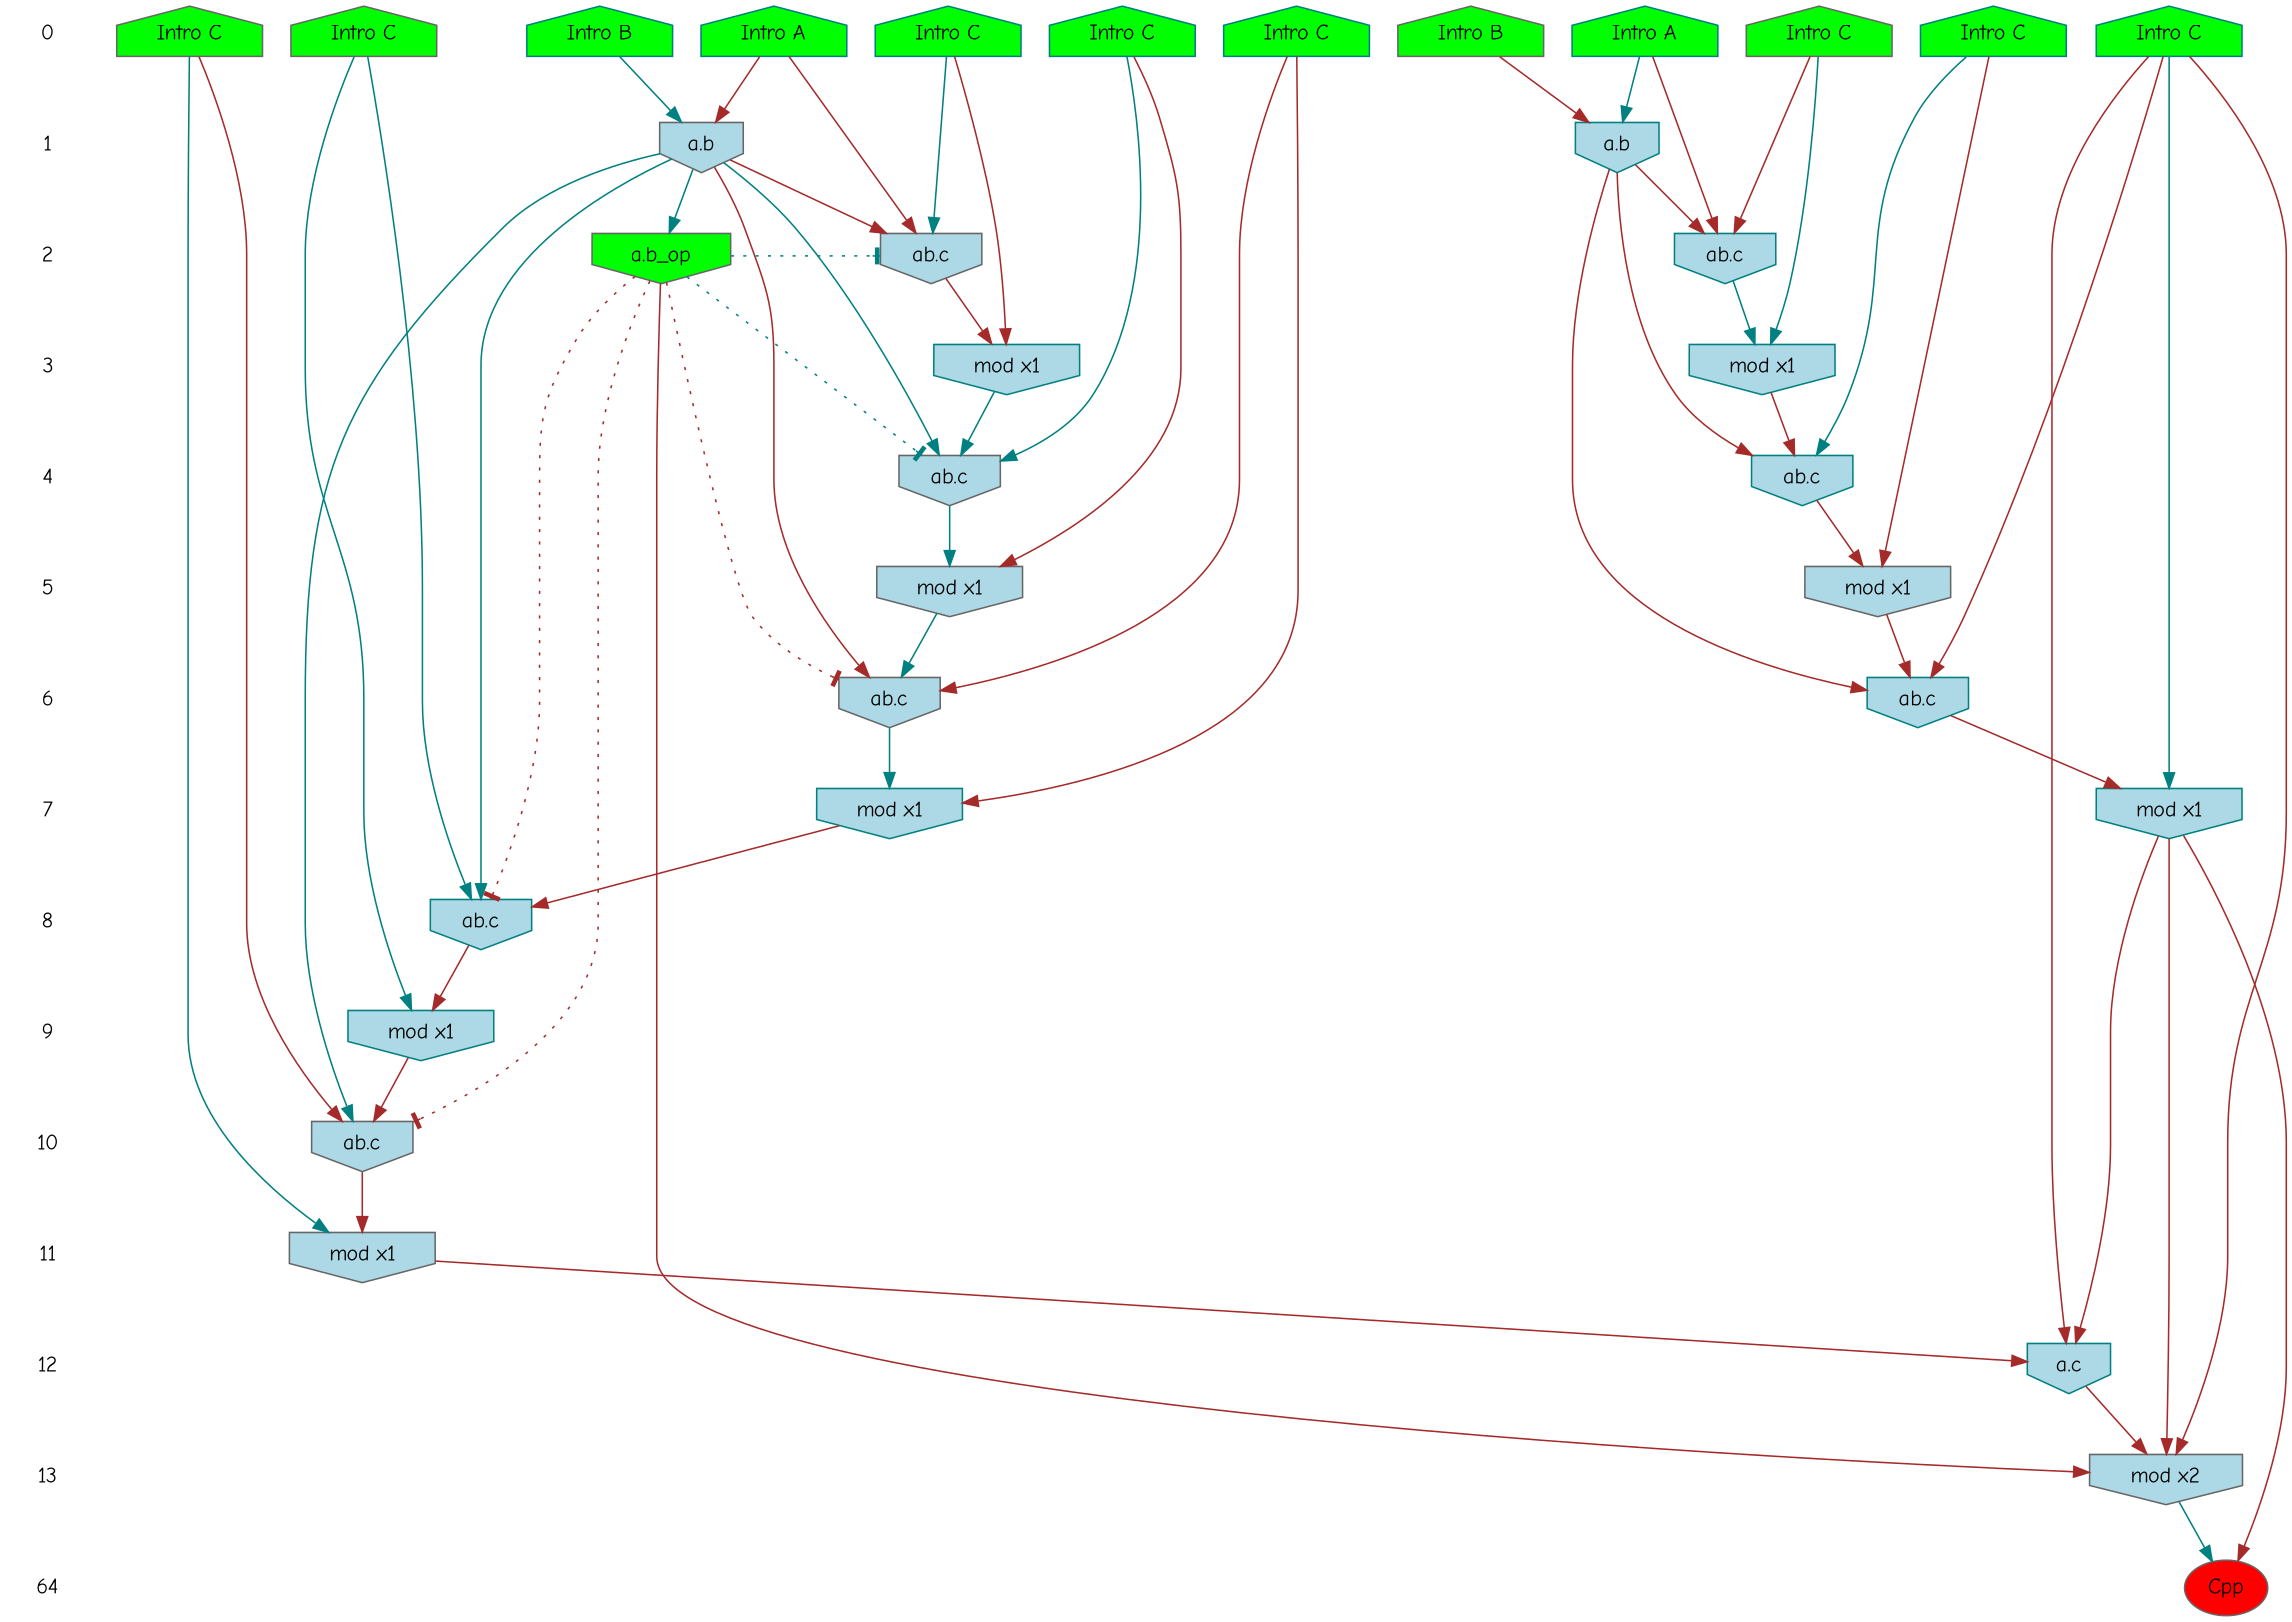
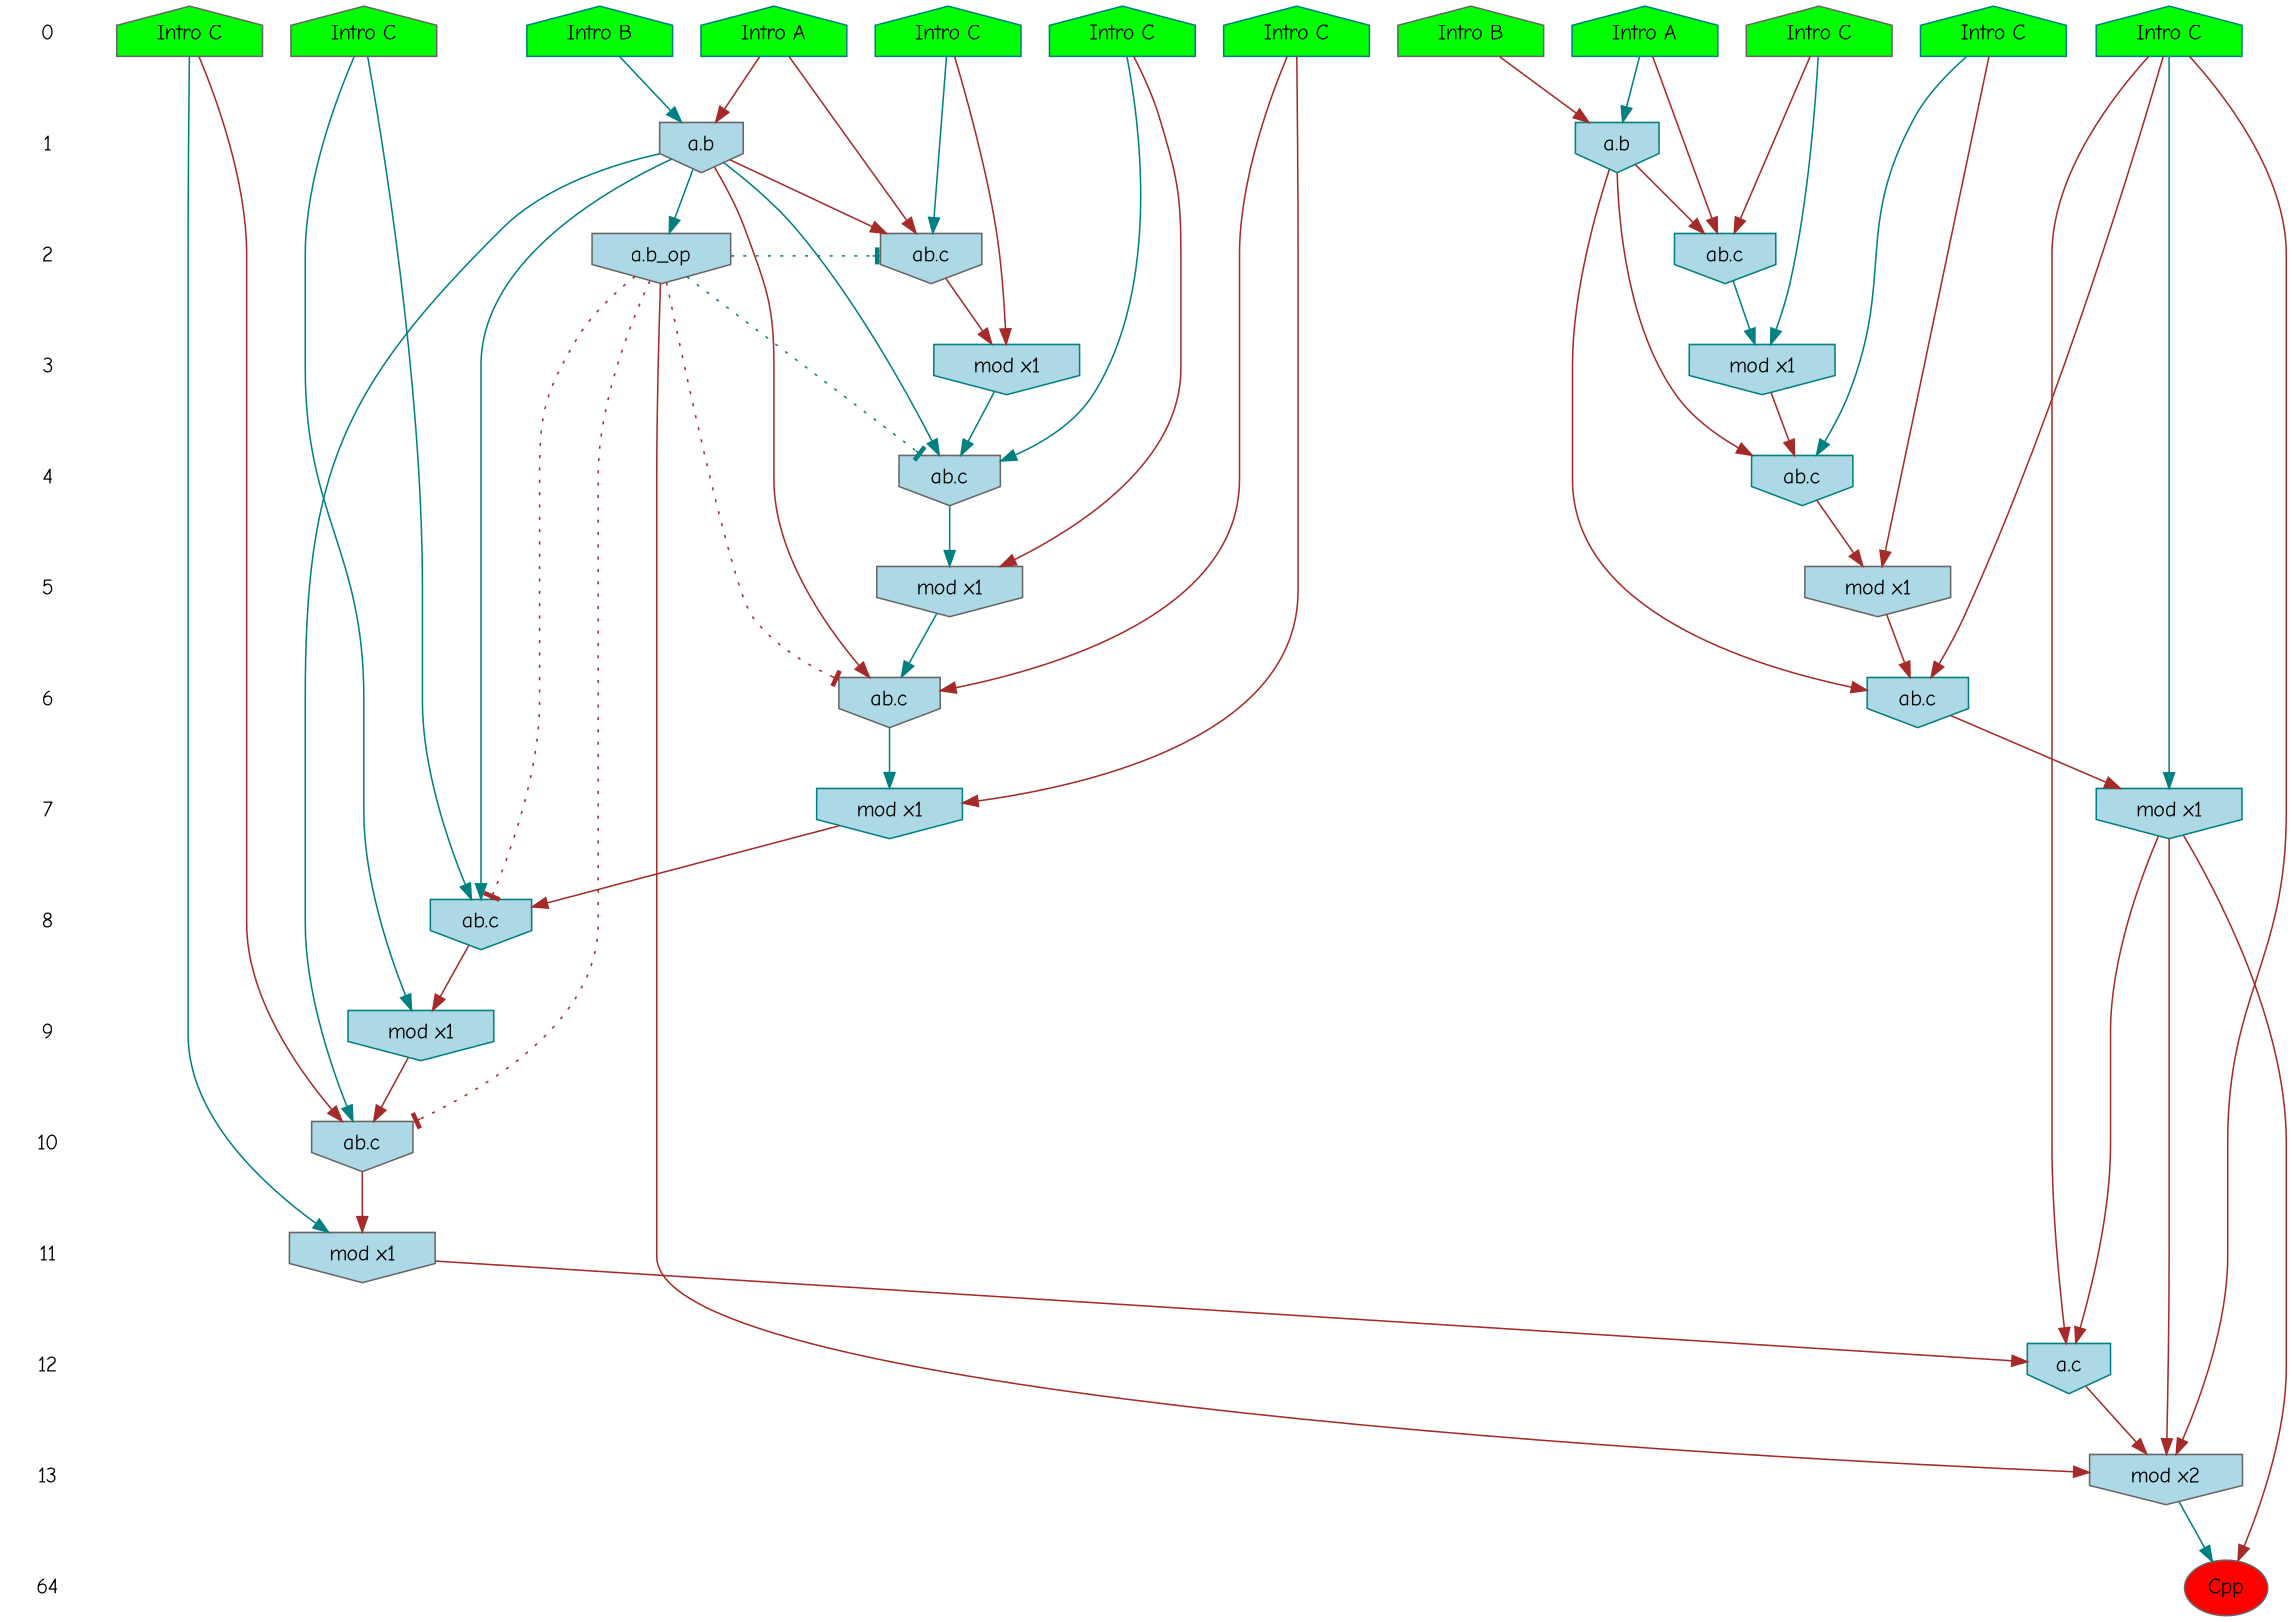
(661, 256) -> (661, 256)
